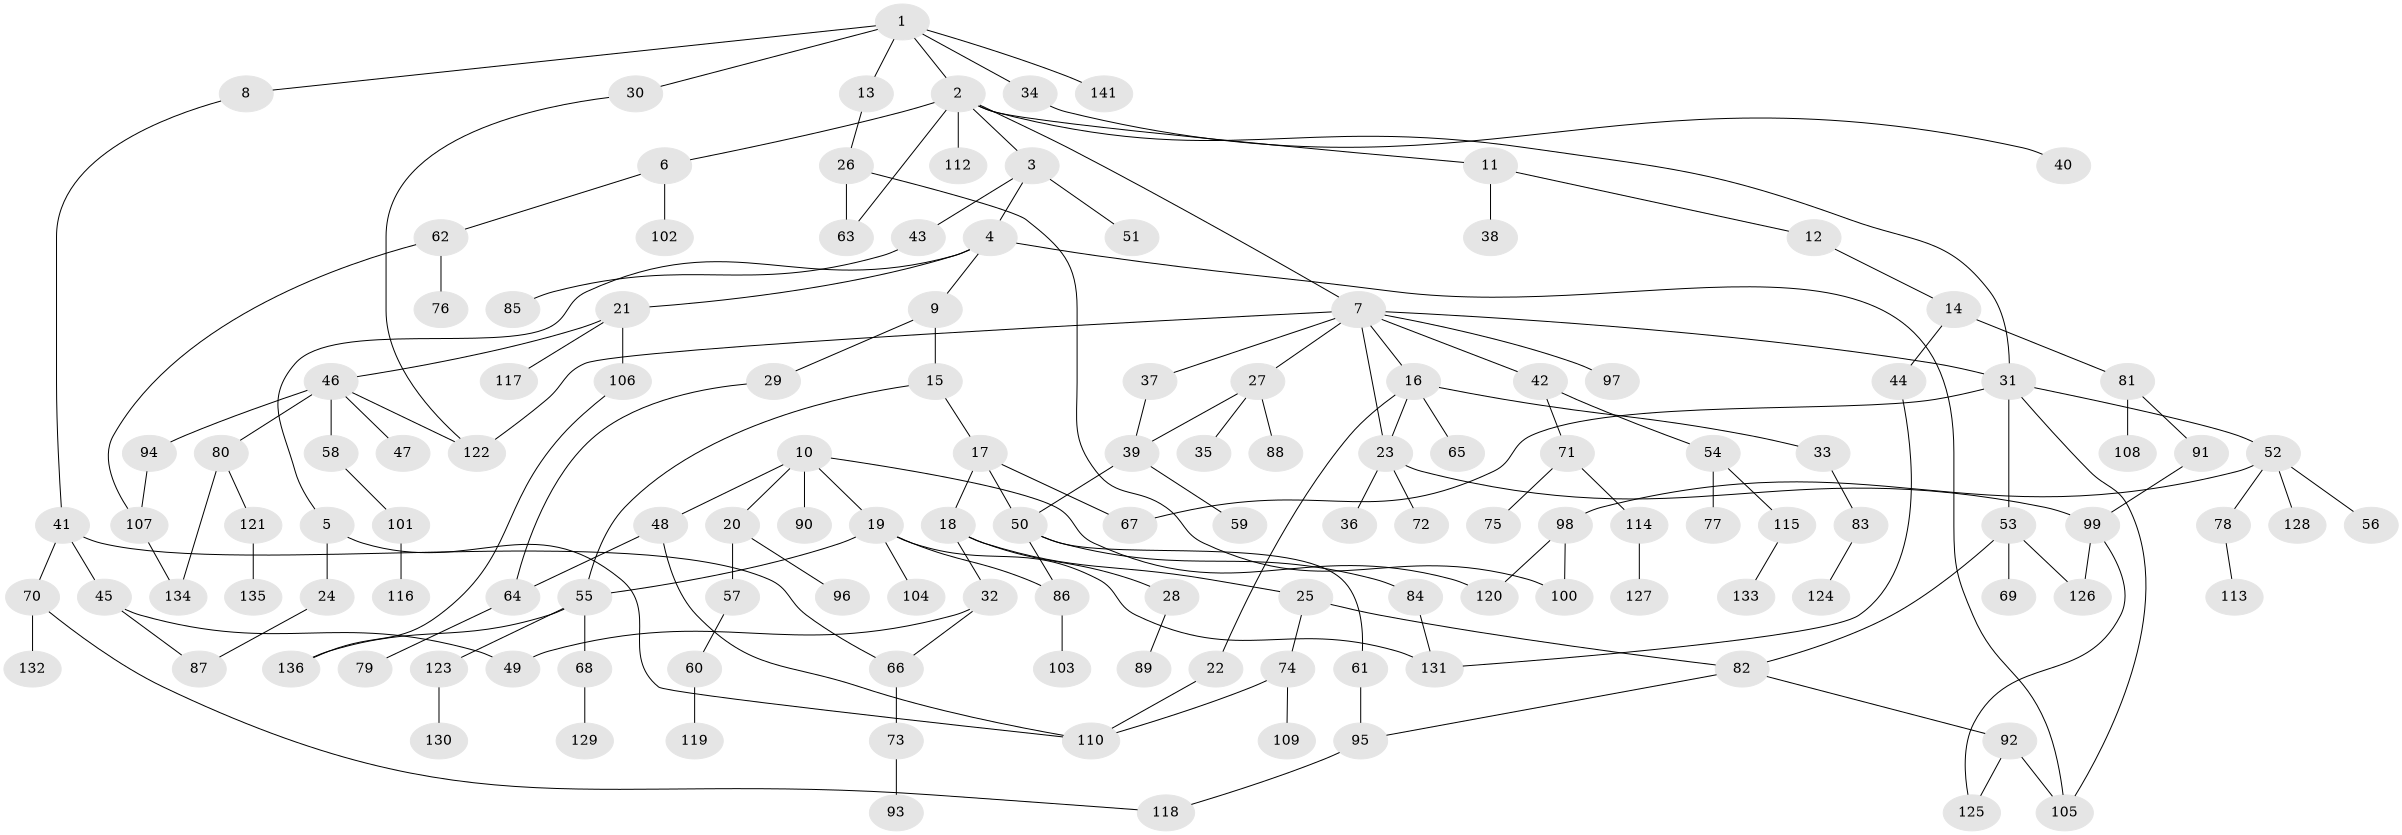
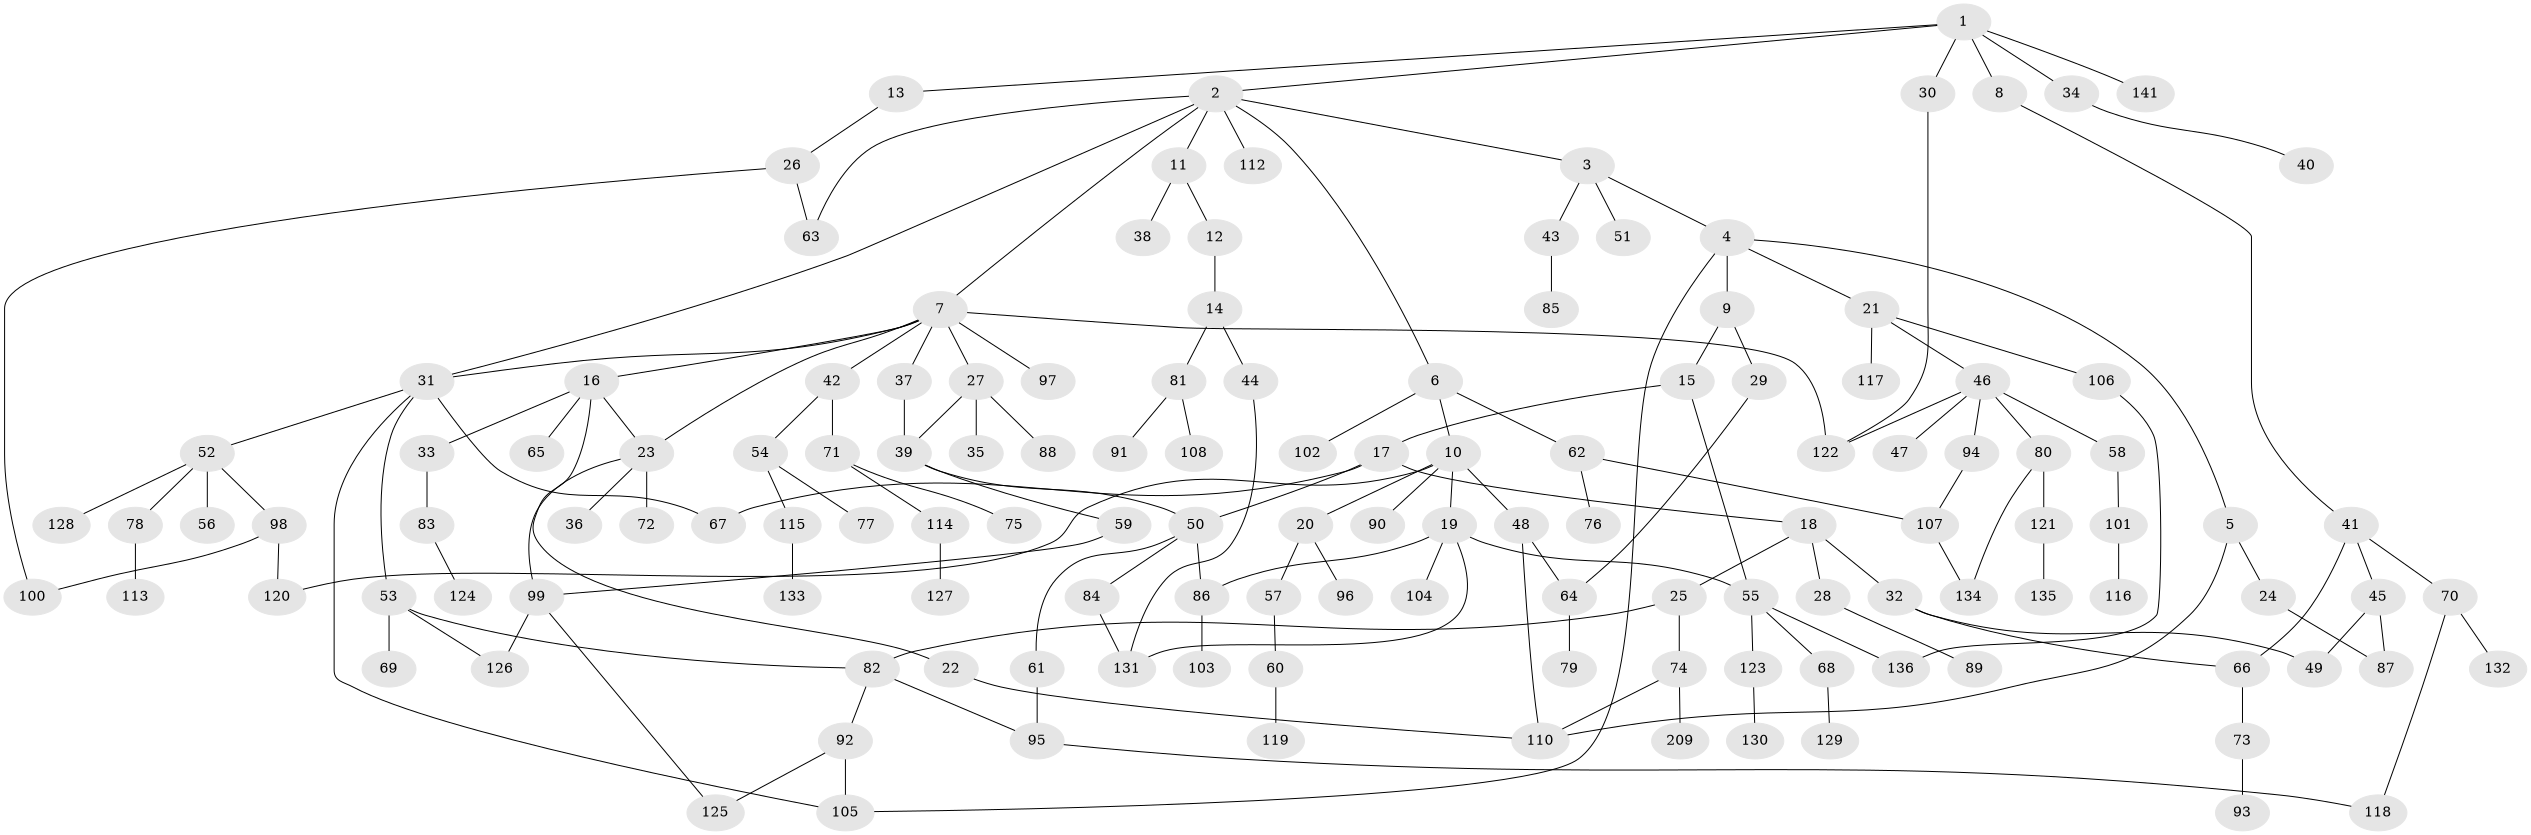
none -> (1445, 418)
(2135, 497) -> (888, 566)
(1287, 741) -> (1680, 741)
